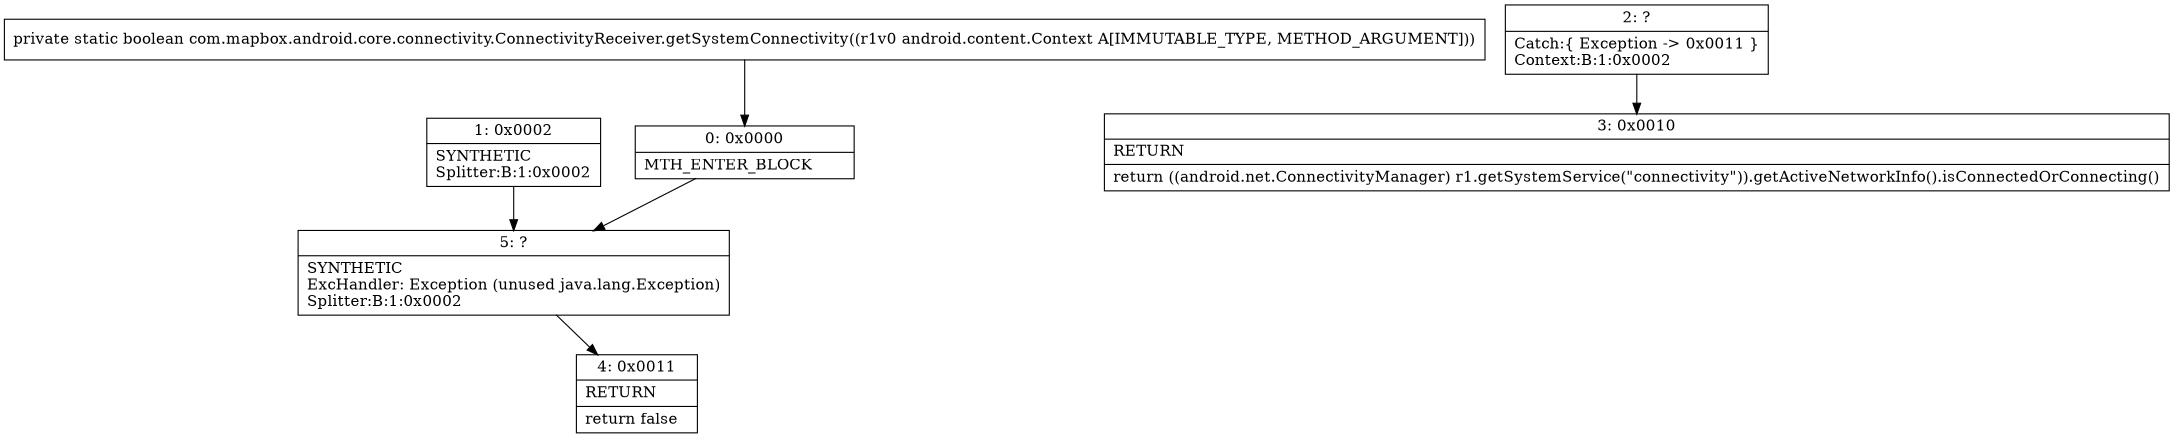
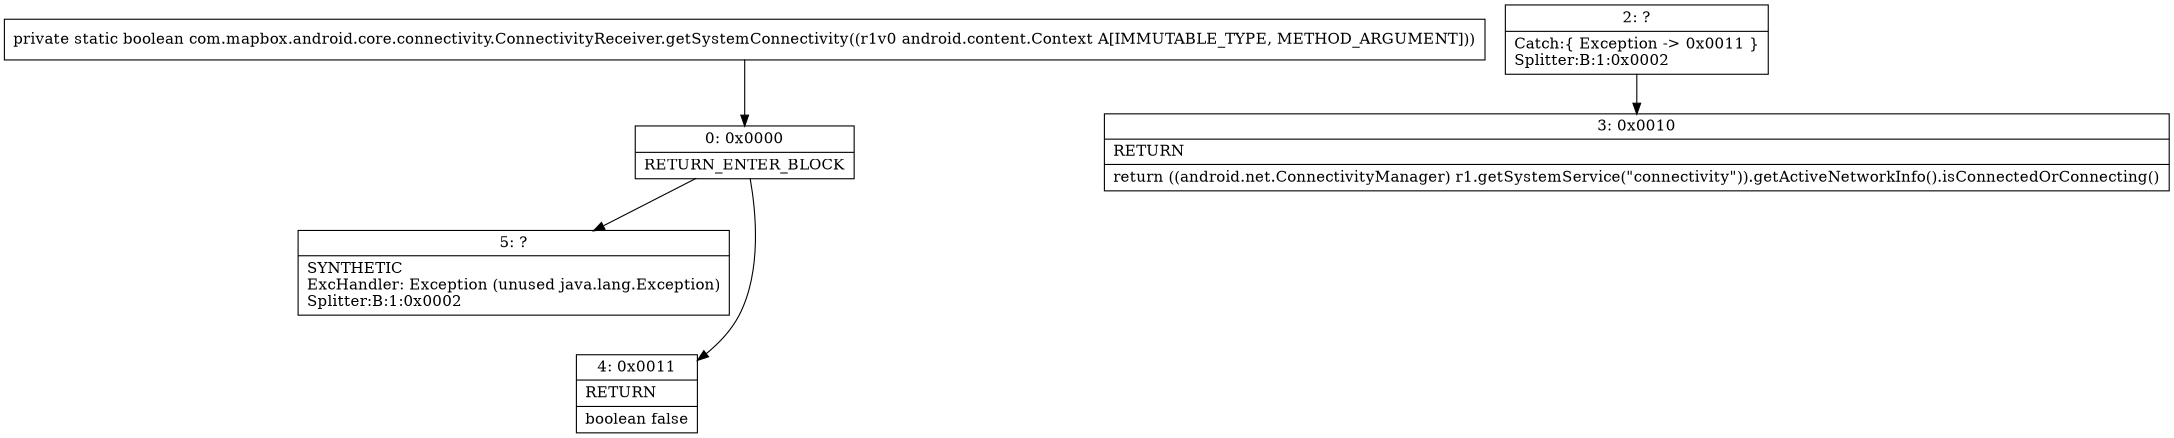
(1593, 61) -> (1592, 61)
(514, 152) -> none
(729, 165) -> (745, 165)
(573, 331) -> (752, 273)
(632, 419) -> (637, 419)
